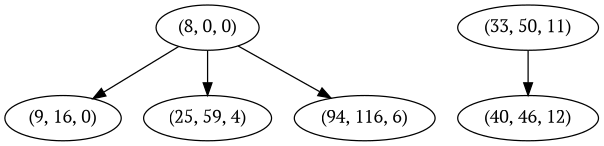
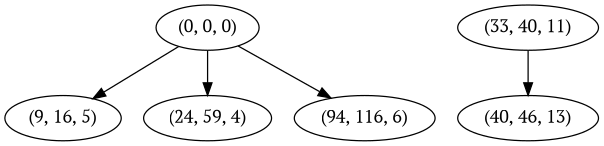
(208, 28) -> (208, 28)
(528, 28) -> (528, 28)
(63, 118) -> (63, 118)
(208, 118) -> (208, 118)
(528, 118) -> (528, 118)
